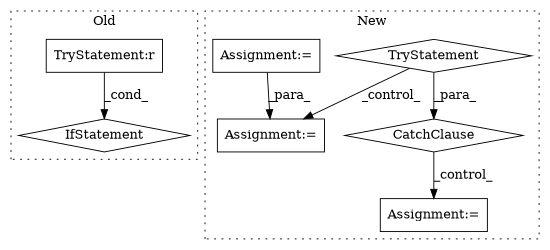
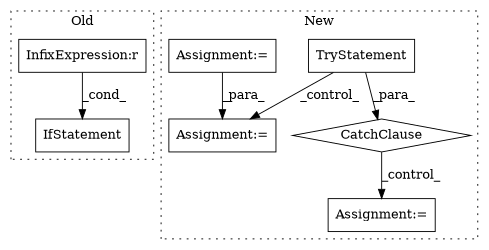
(104, 56) -> (82, 56)
(434, 56) -> (362, 56)
(104, 135) -> (82, 135)
